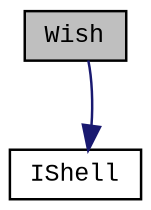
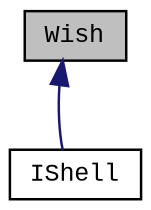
(92, 93) -> (59, 118)
